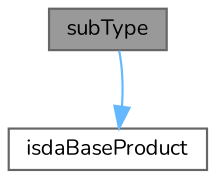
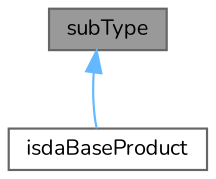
(122, 78) -> (93, 101)
